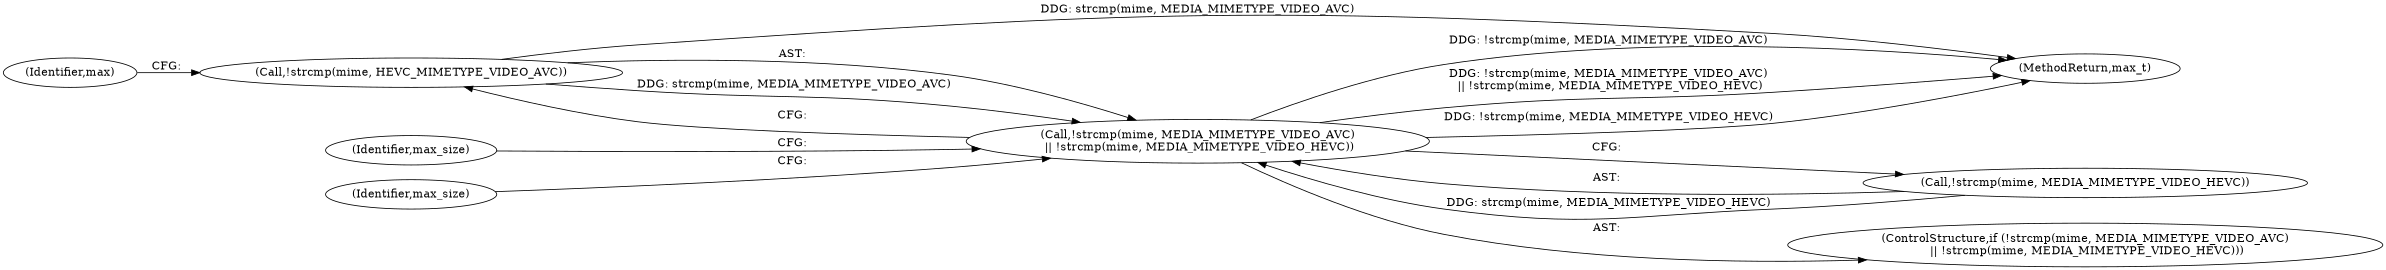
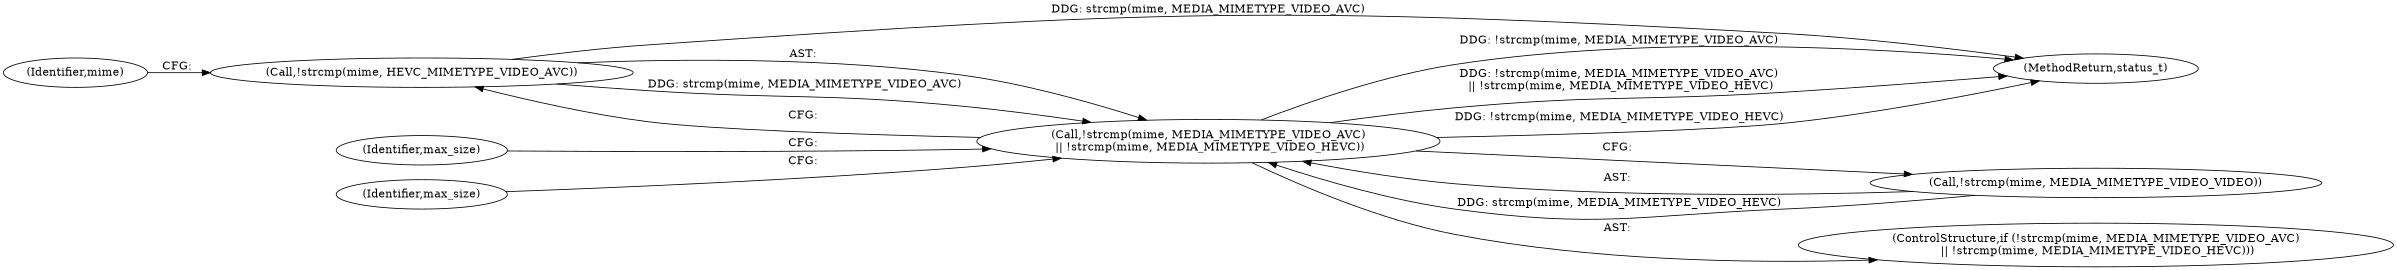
(2085, 69) -> (2096, 69)
(70, 73) -> (75, 73)
(2085, 183) -> (2096, 183)
